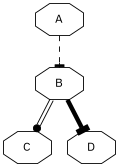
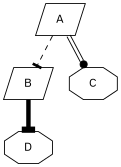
(60, 20) -> (60, 20)
(60, 84) -> (28, 84)
(45, 112) -> (75, 48)
